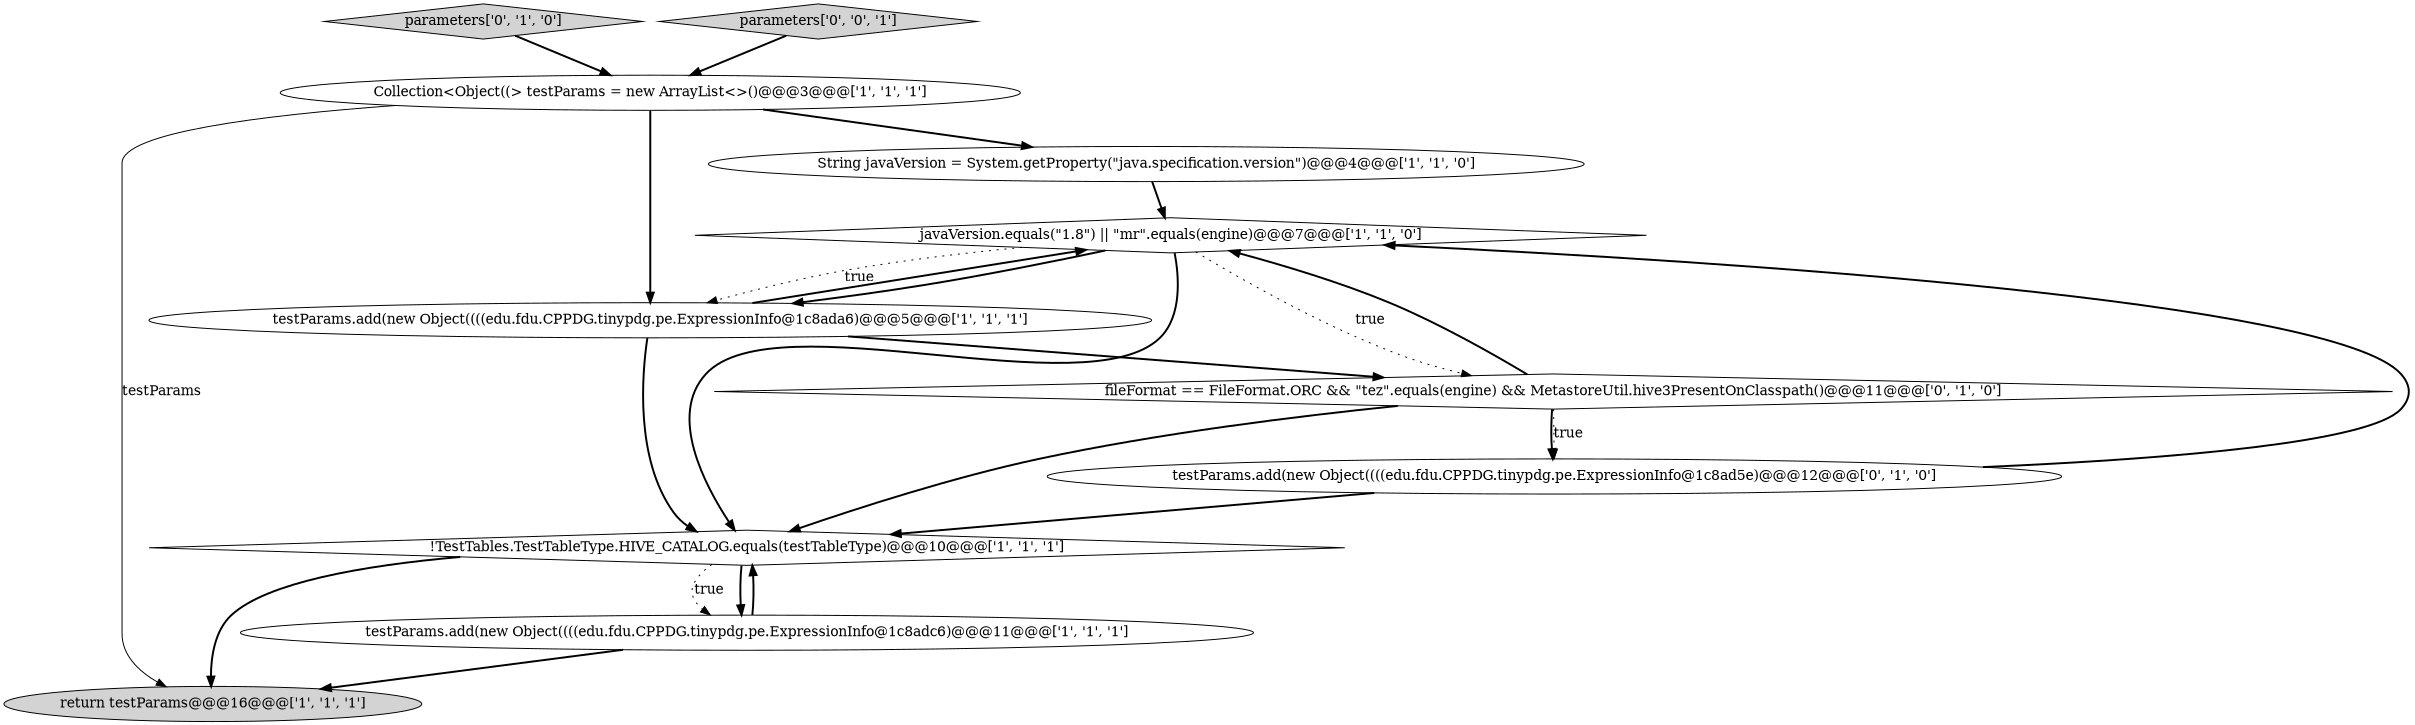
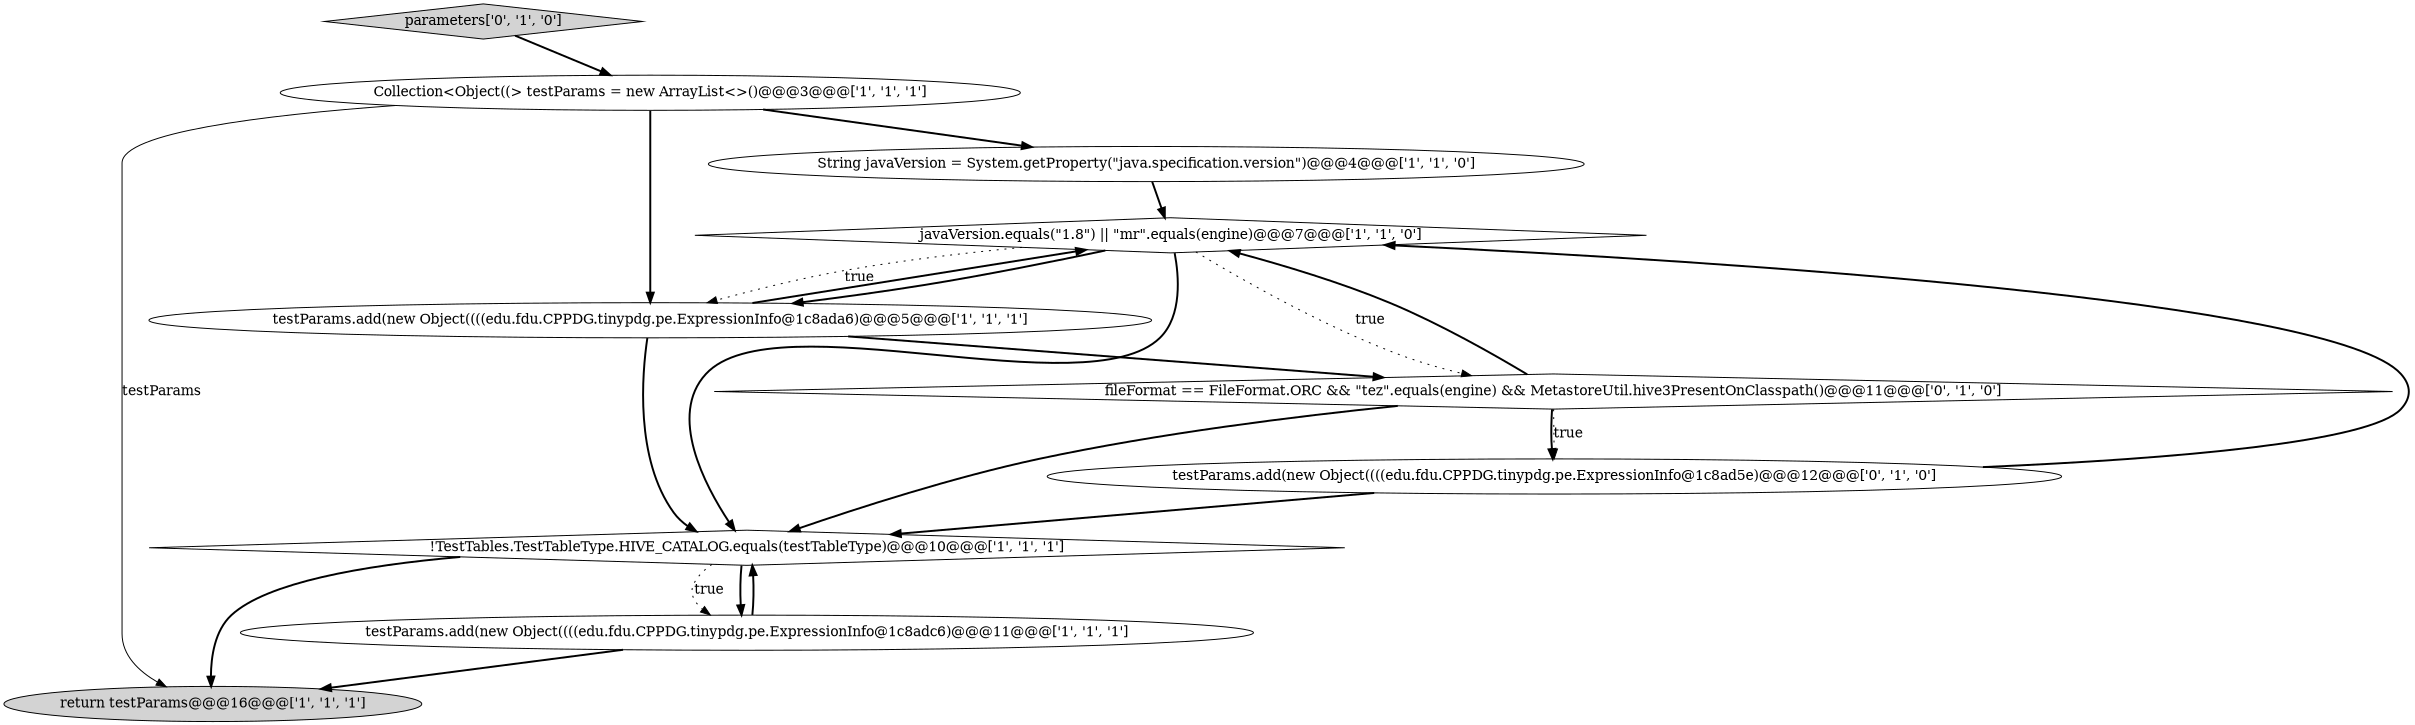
(818, 21) -> none
